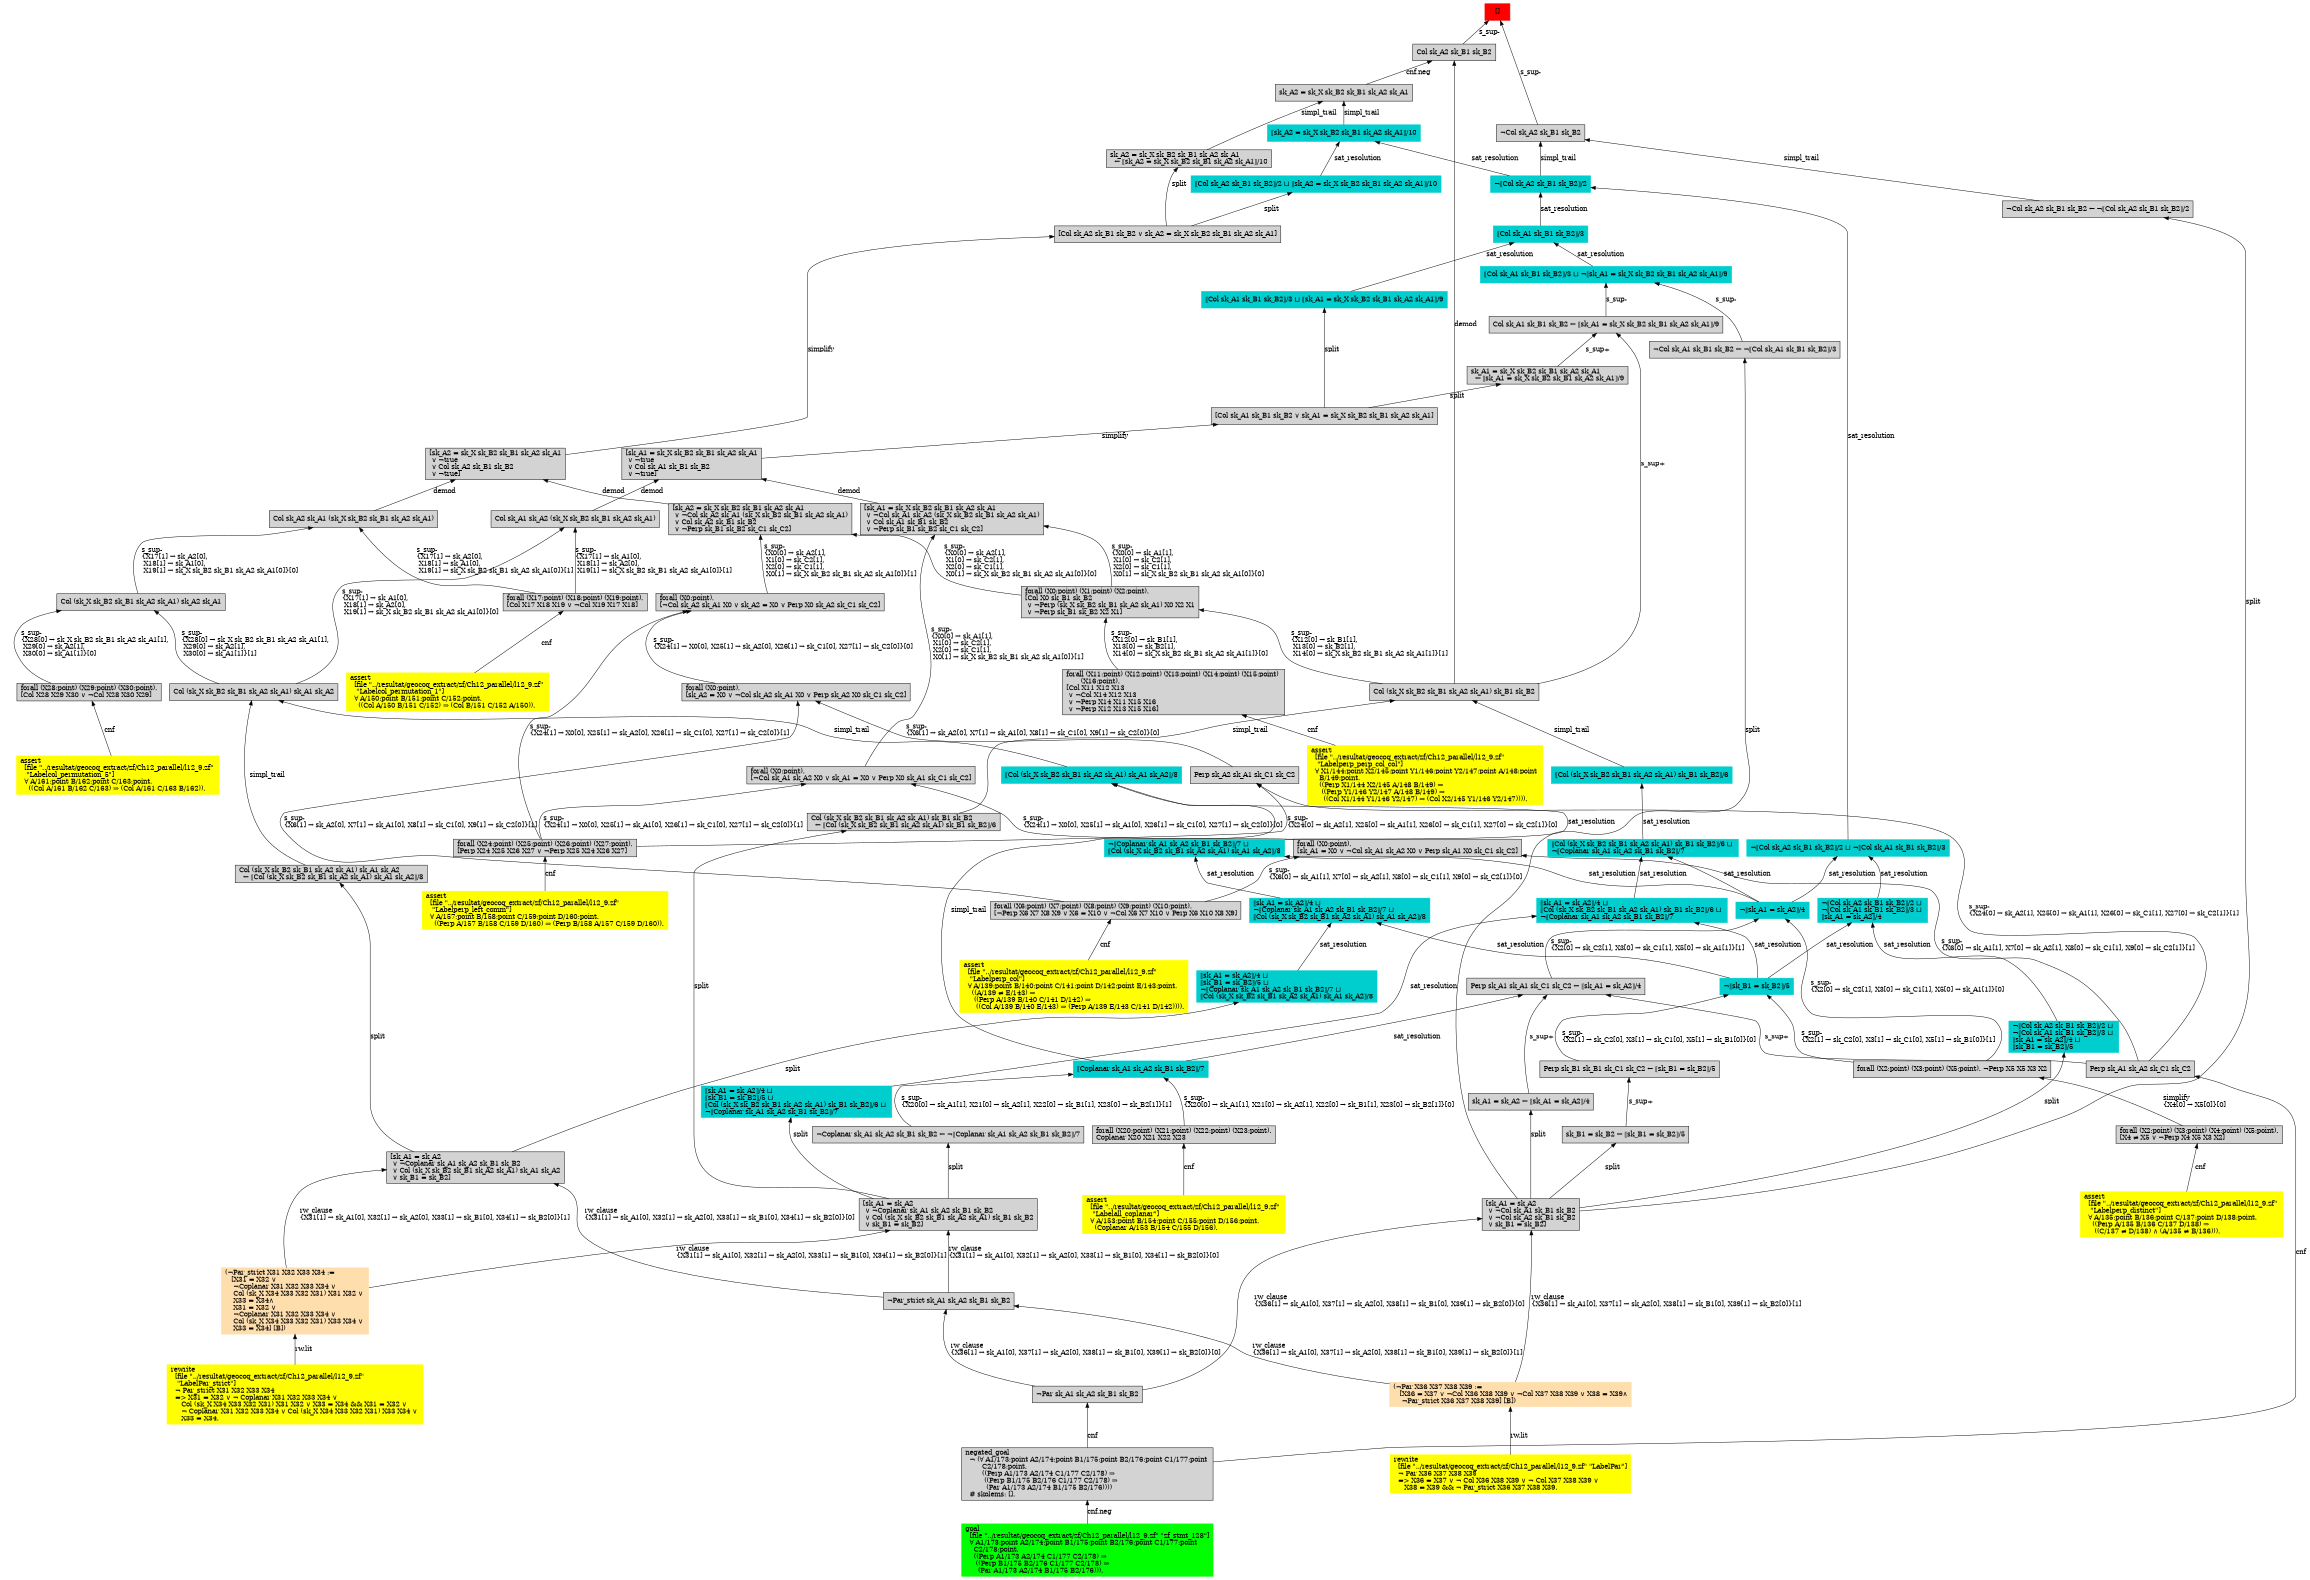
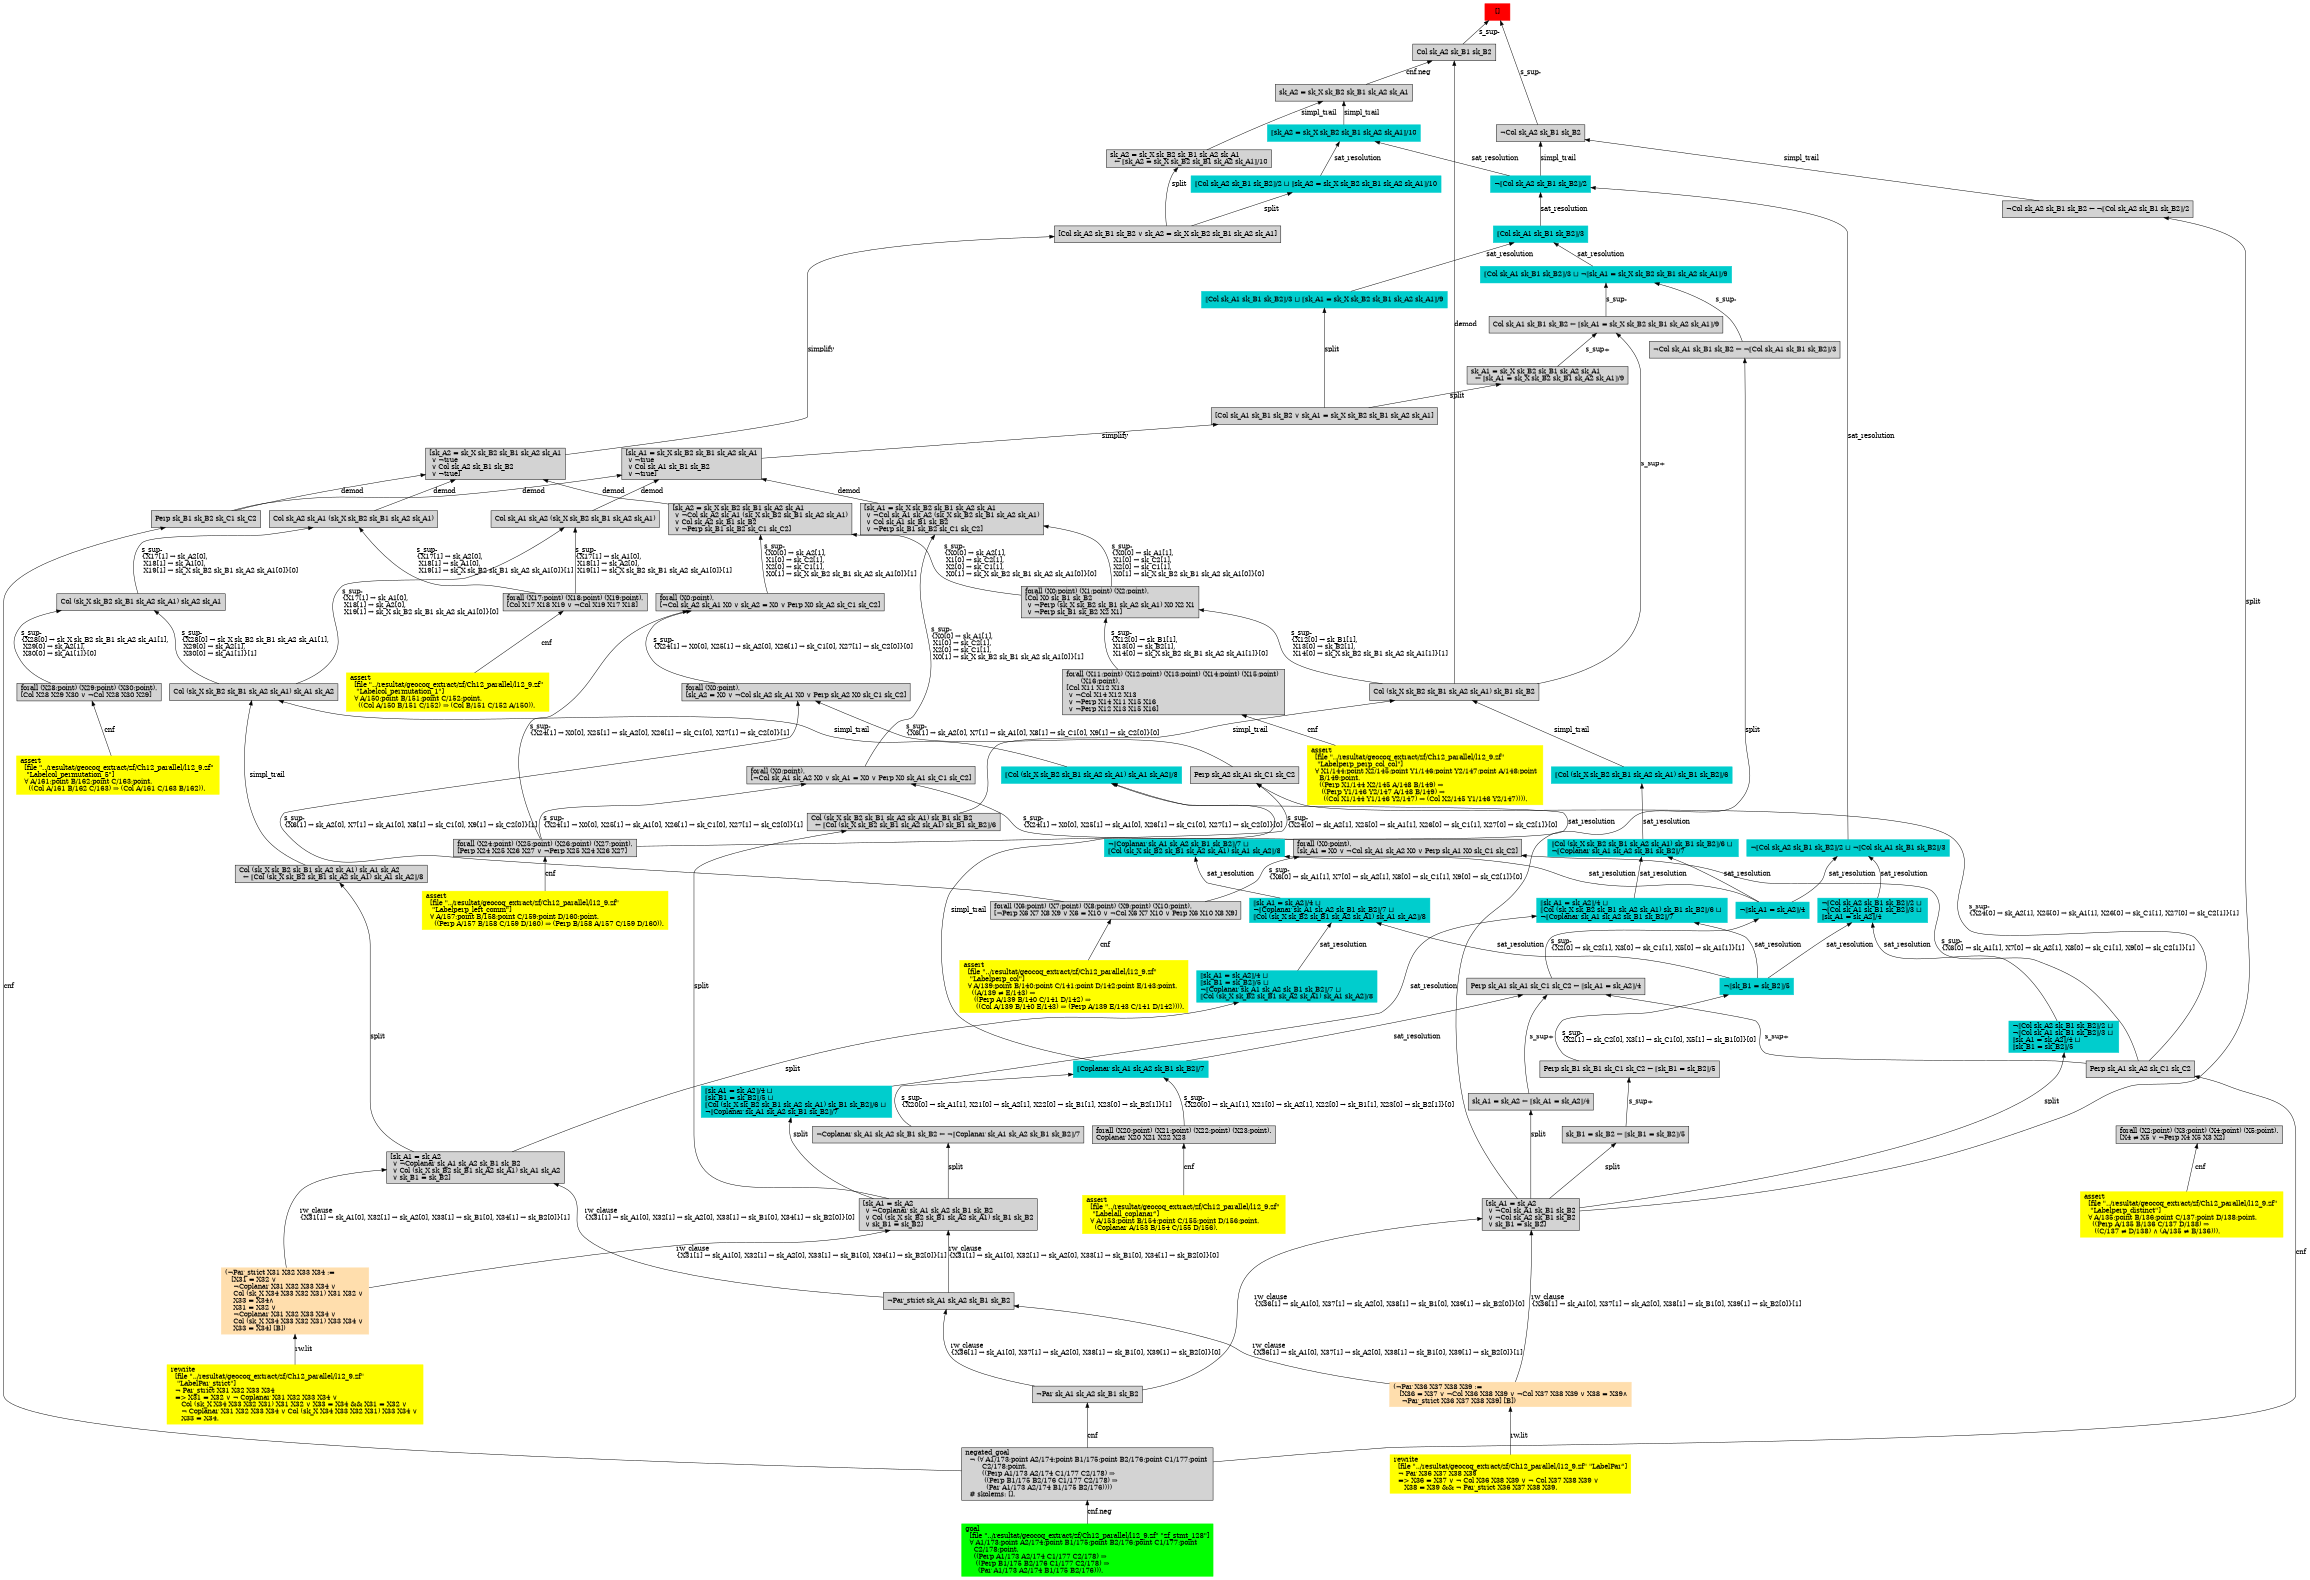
none -> (206, 519)
(1952, 1069) -> none
